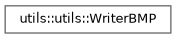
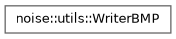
(88, 19) -> (88, 19)
